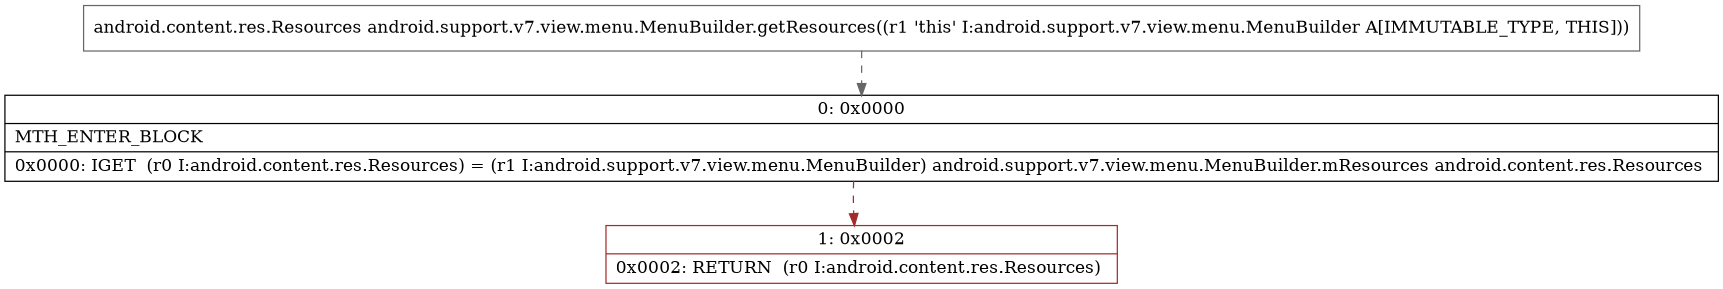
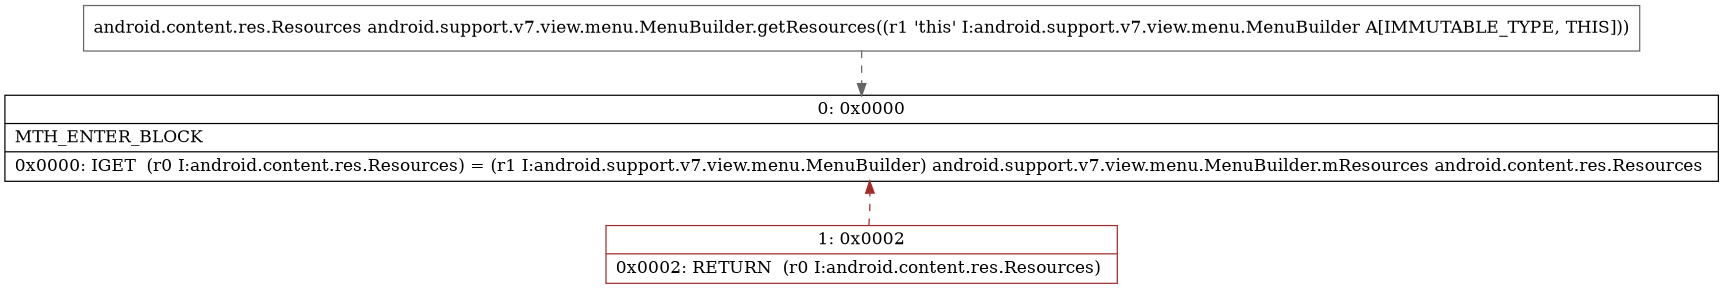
(853, 197) -> (870, 210)
